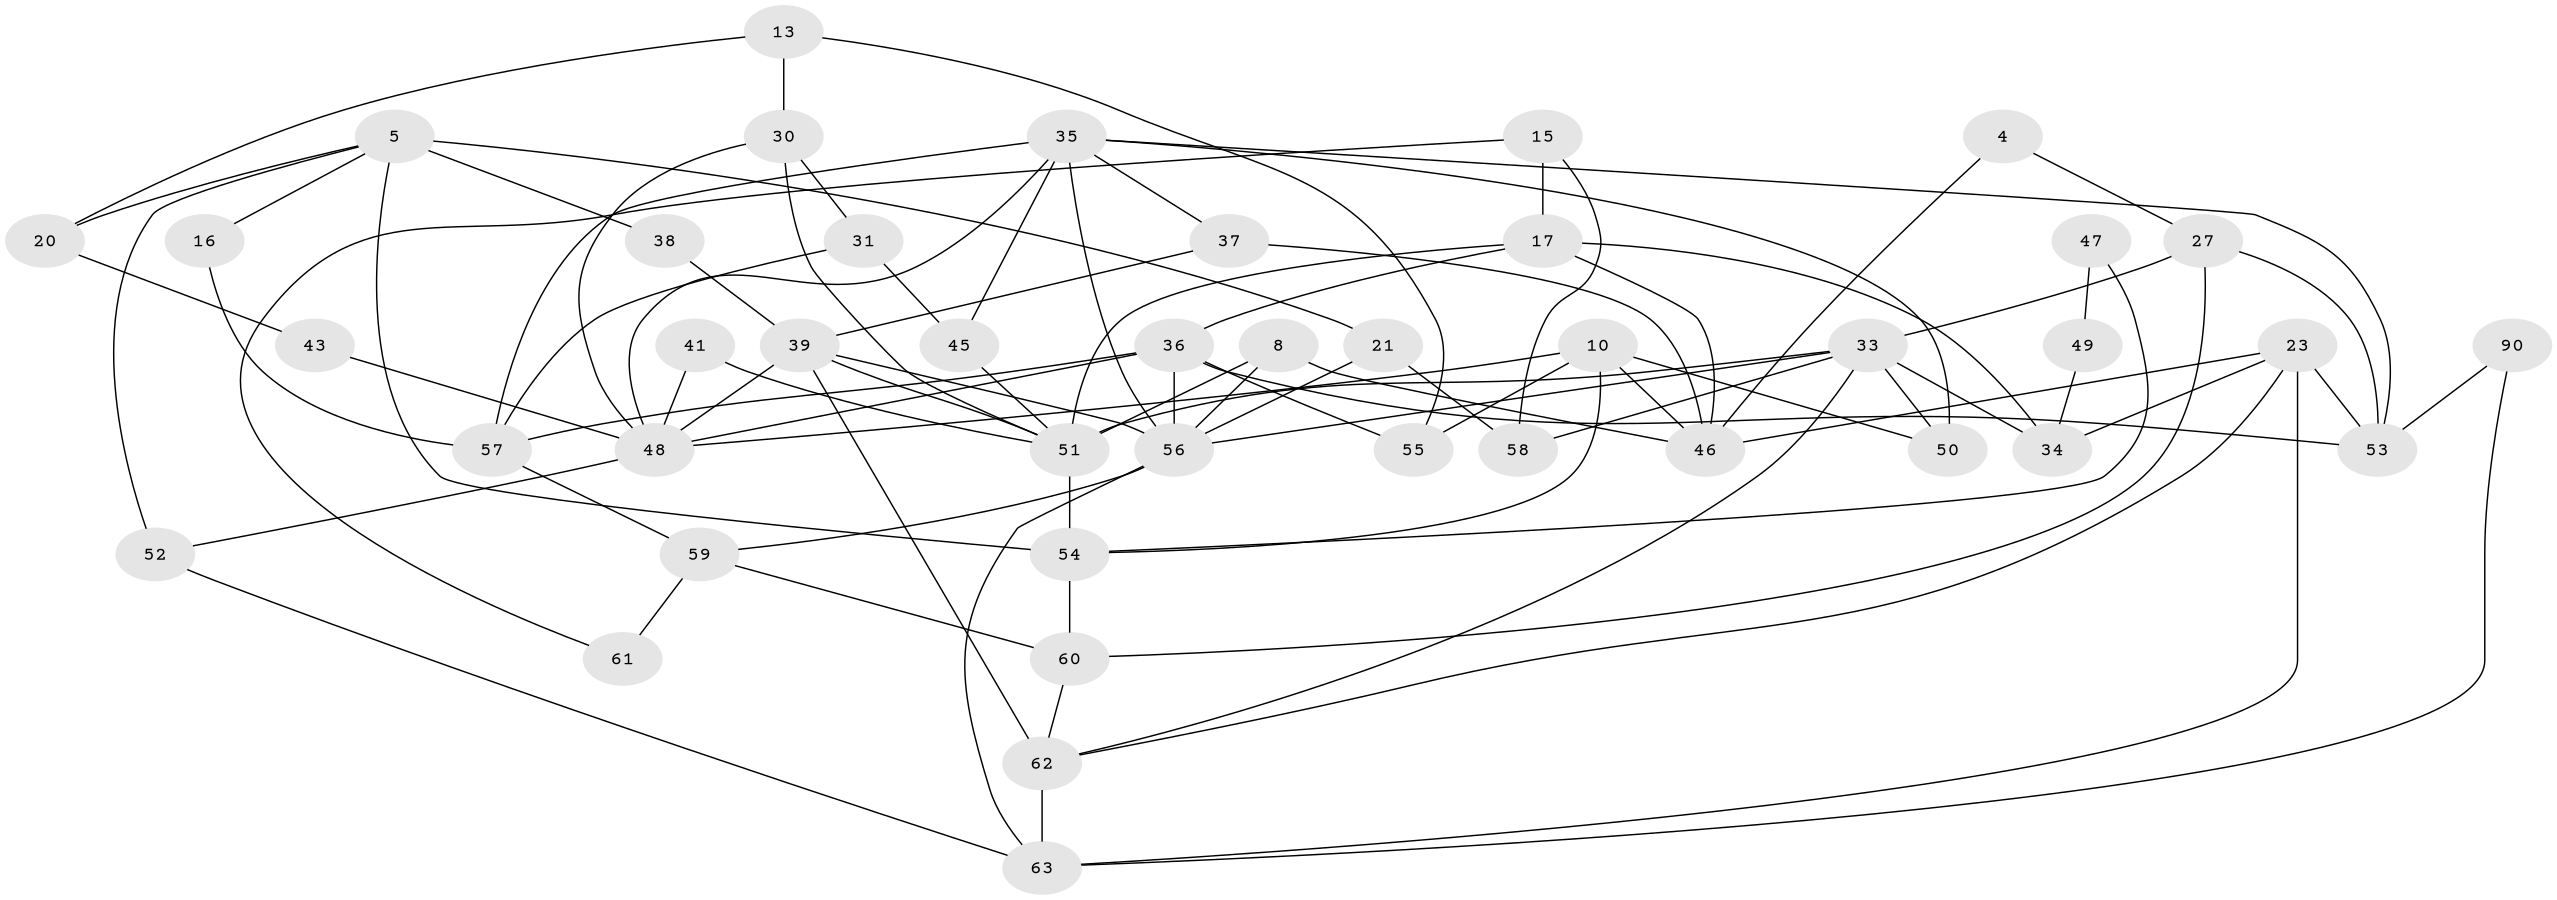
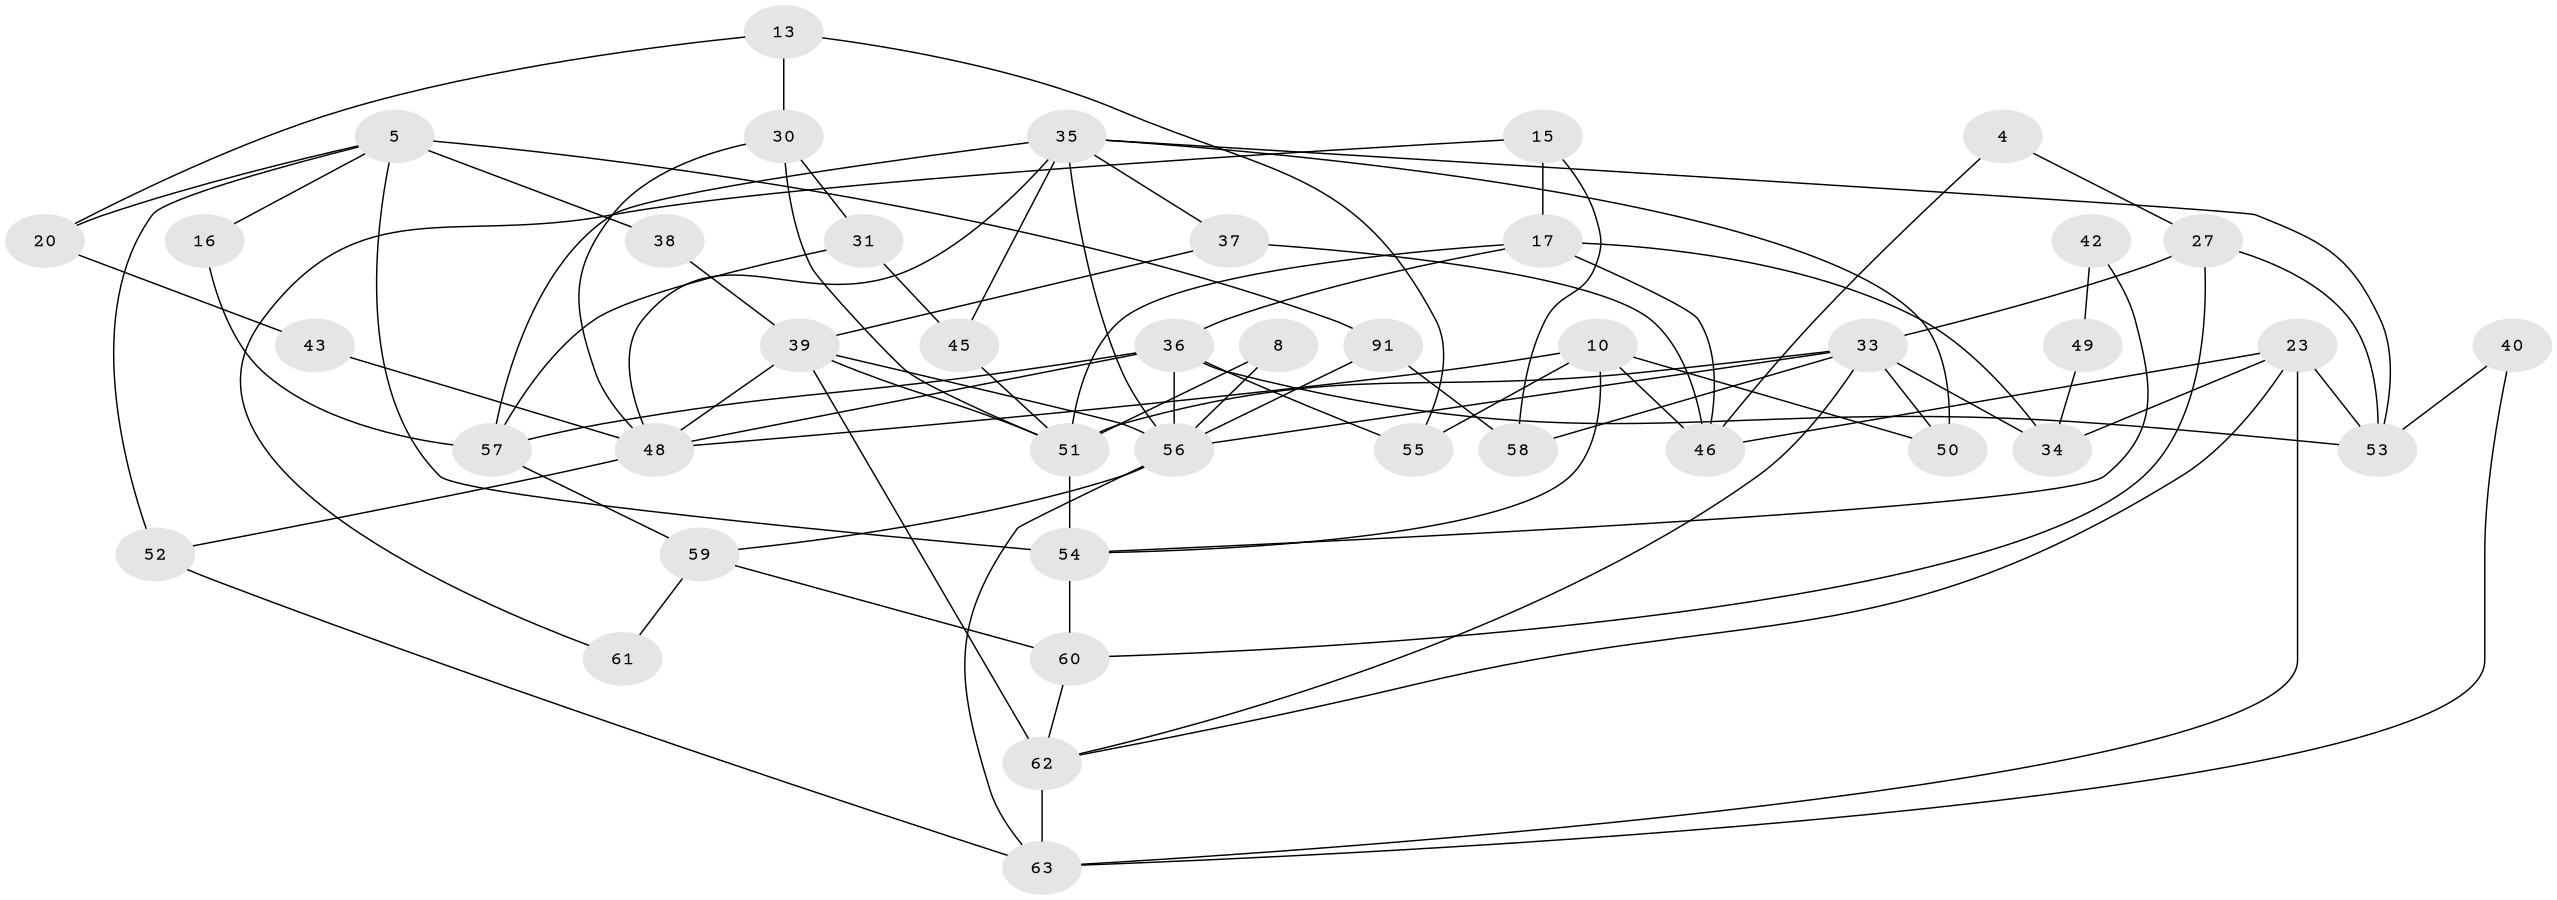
(2091, 241) -> (2091, 241)
(695, 345) -> none
(1383, 345) -> (1383, 345)
(2512, 345) -> (2512, 345)
(1505, 409) -> none
